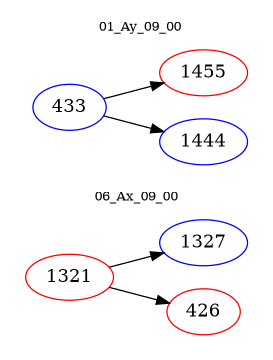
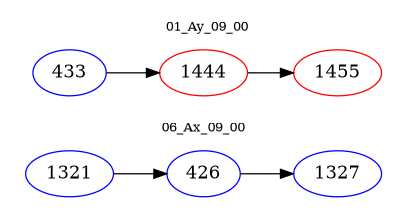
(128, 92) -> (264, 73)
(204, 142) -> (204, 73)
(130, 262) -> (260, 174)
(70, 277) -> (70, 174)
(204, 312) -> (204, 174)
